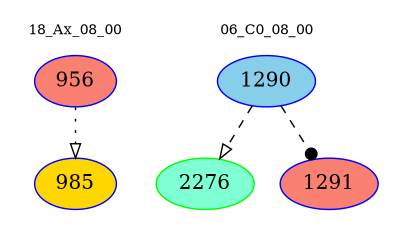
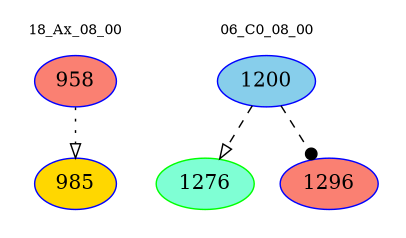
(76, 81) -> (76, 81)
(266, 81) -> (266, 81)
(205, 184) -> (205, 184)
(329, 184) -> (329, 184)
